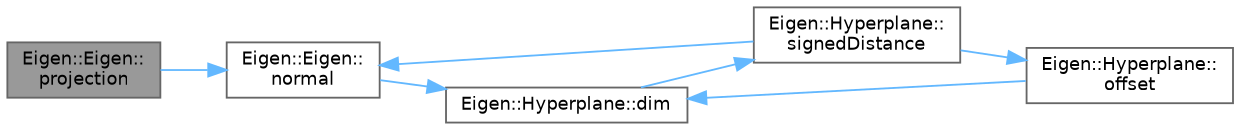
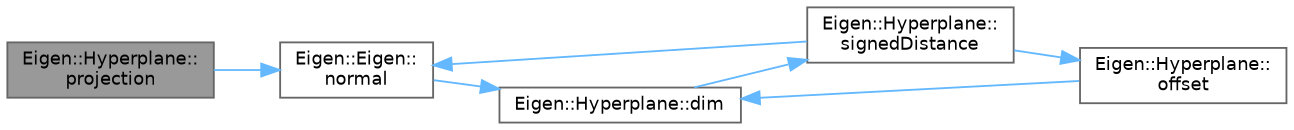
(84, 70) -> (111, 70)
